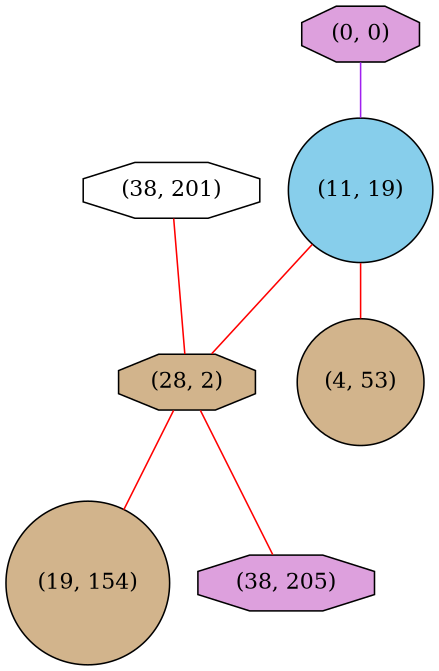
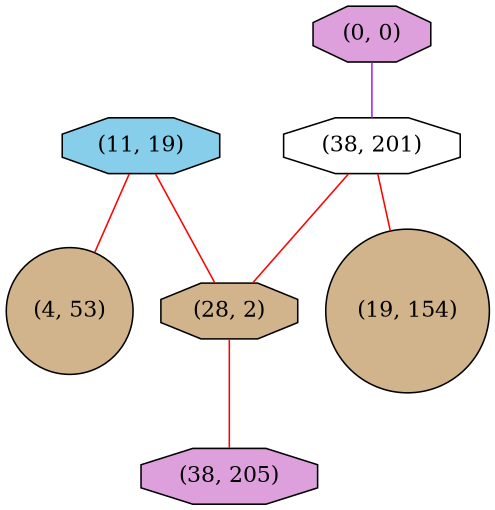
(361, 90) -> (372, 90)
(361, 190) -> (141, 146)
(149, 460) -> (384, 202)
